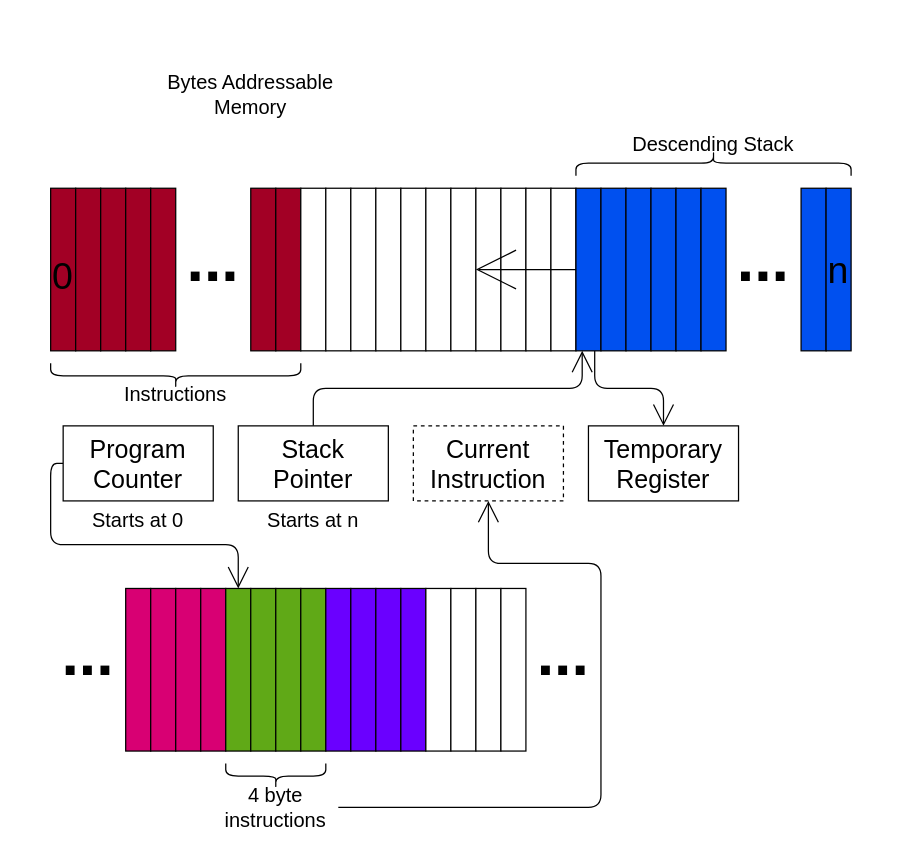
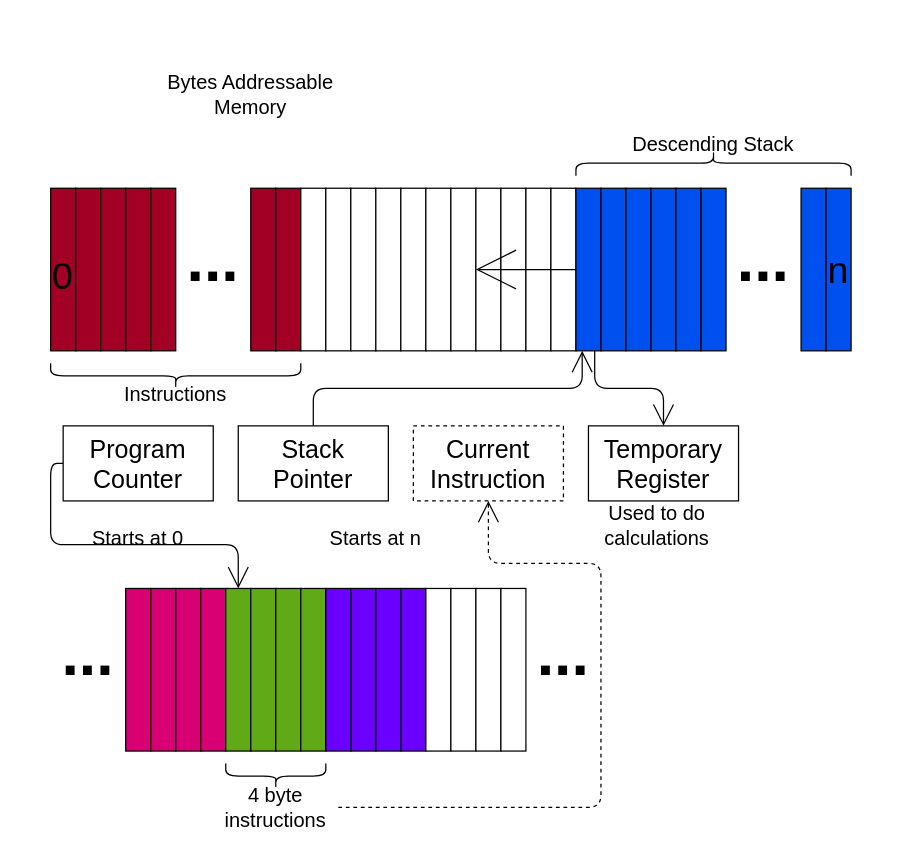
(138, 519) -> (138, 538)
(313, 519) -> (376, 538)
none -> (657, 526)
(601, 737) -> (601, 737)
